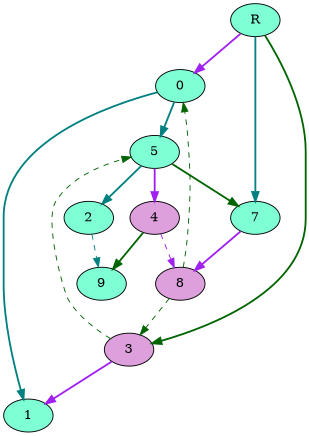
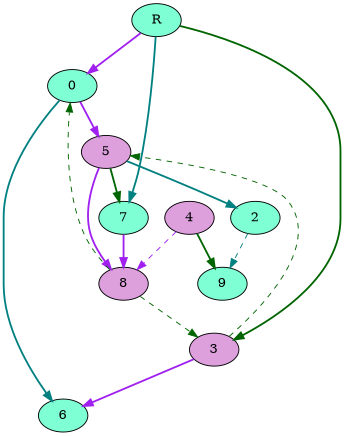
(169, 115) -> (87, 115)
(155, 152) -> (106, 152)
(155, 180) -> (88, 216)
(28, 416) -> (63, 416)
